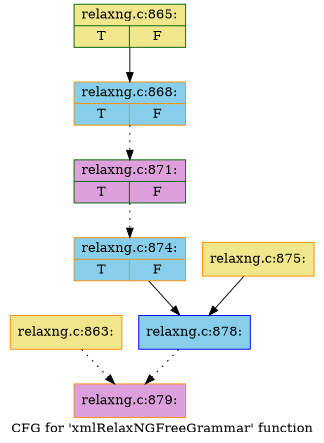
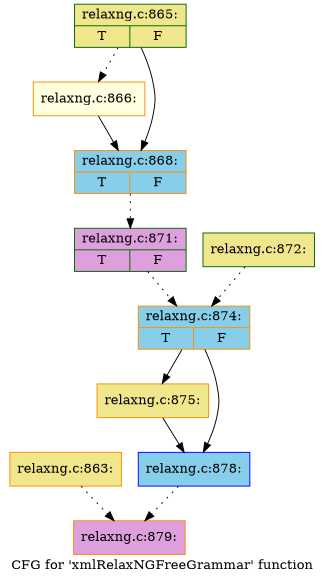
none -> (89, 99)
none -> (259, 250)
none -> (174, 362)
